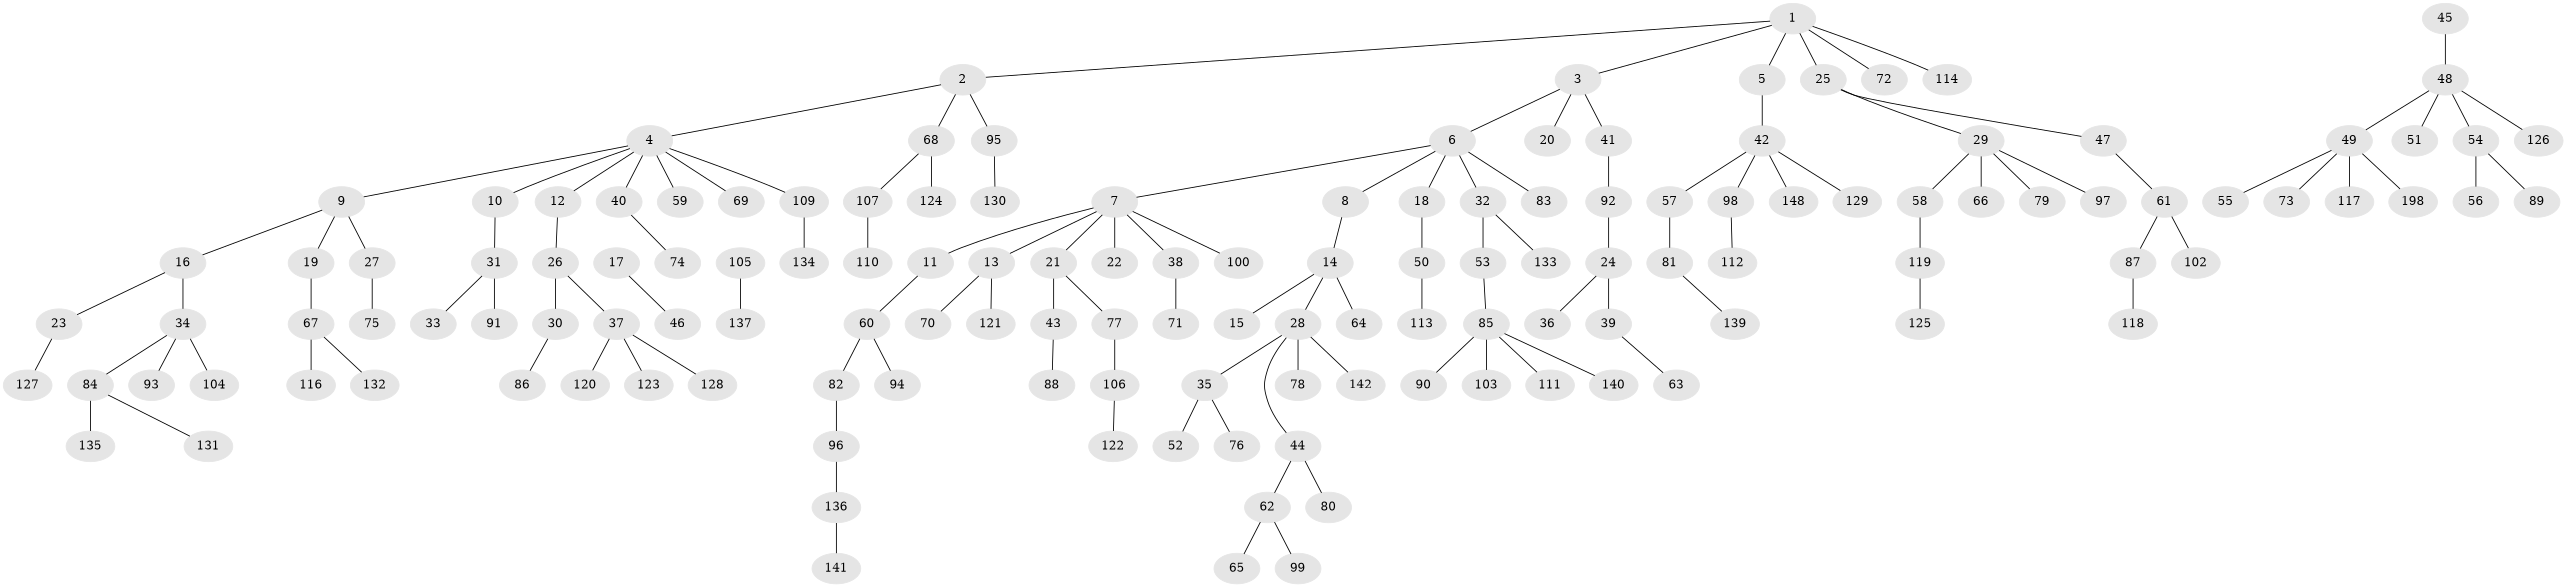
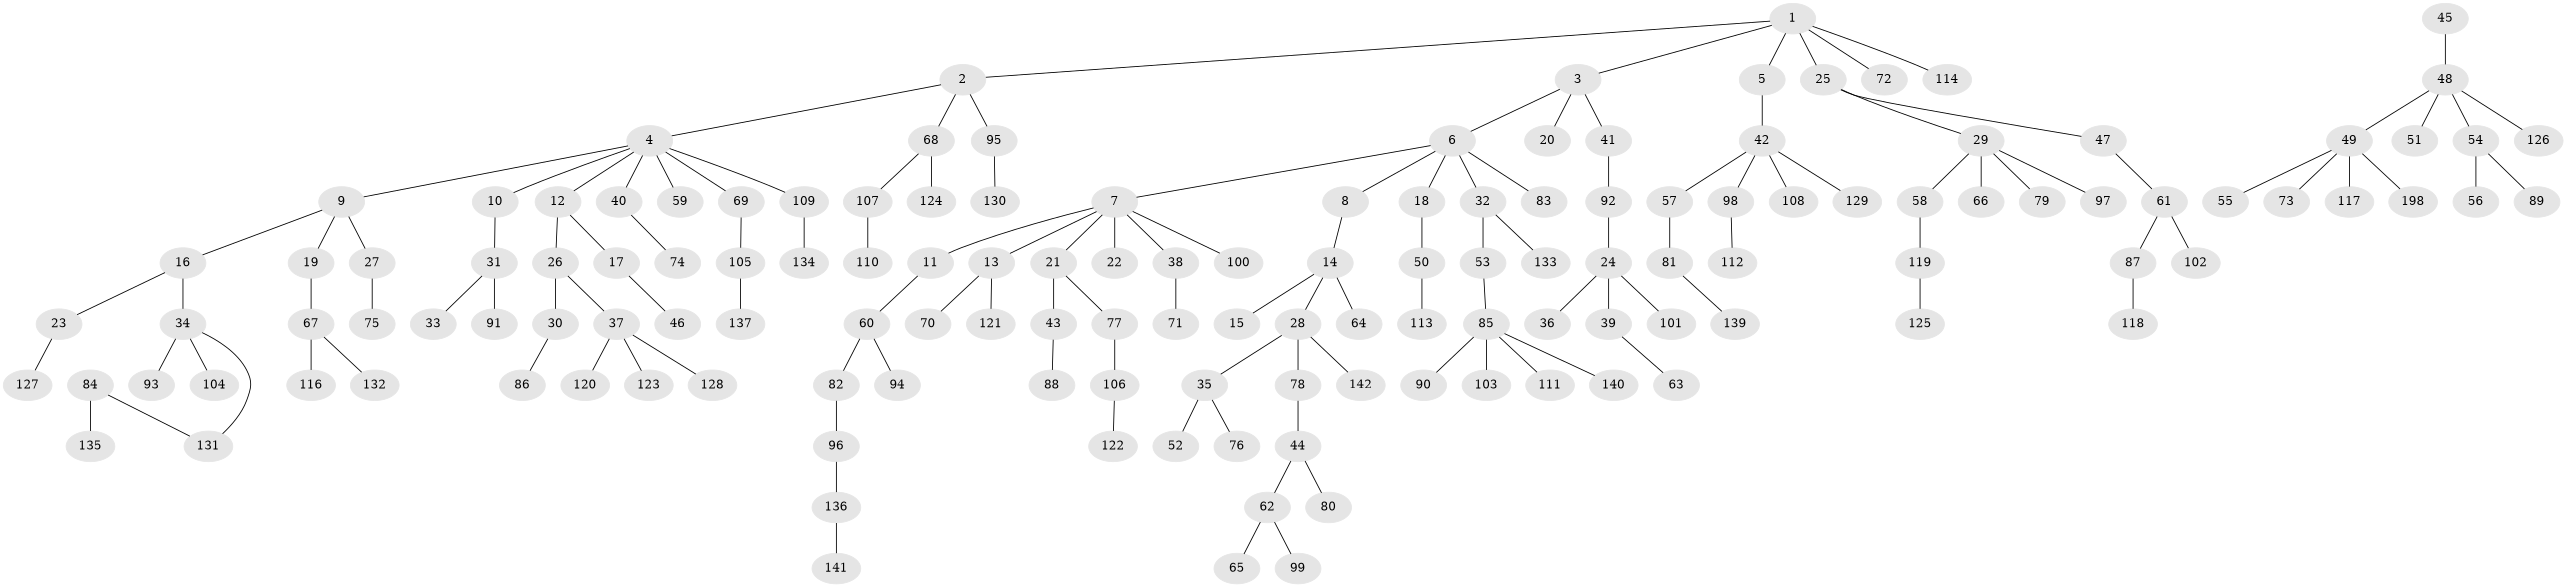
(1794, 202) -> (1794, 202)
none -> (587, 233)
none -> (741, 233)
none -> (1671, 324)
(137, 355) -> (249, 377)
(1264, 385) -> (1298, 416)
